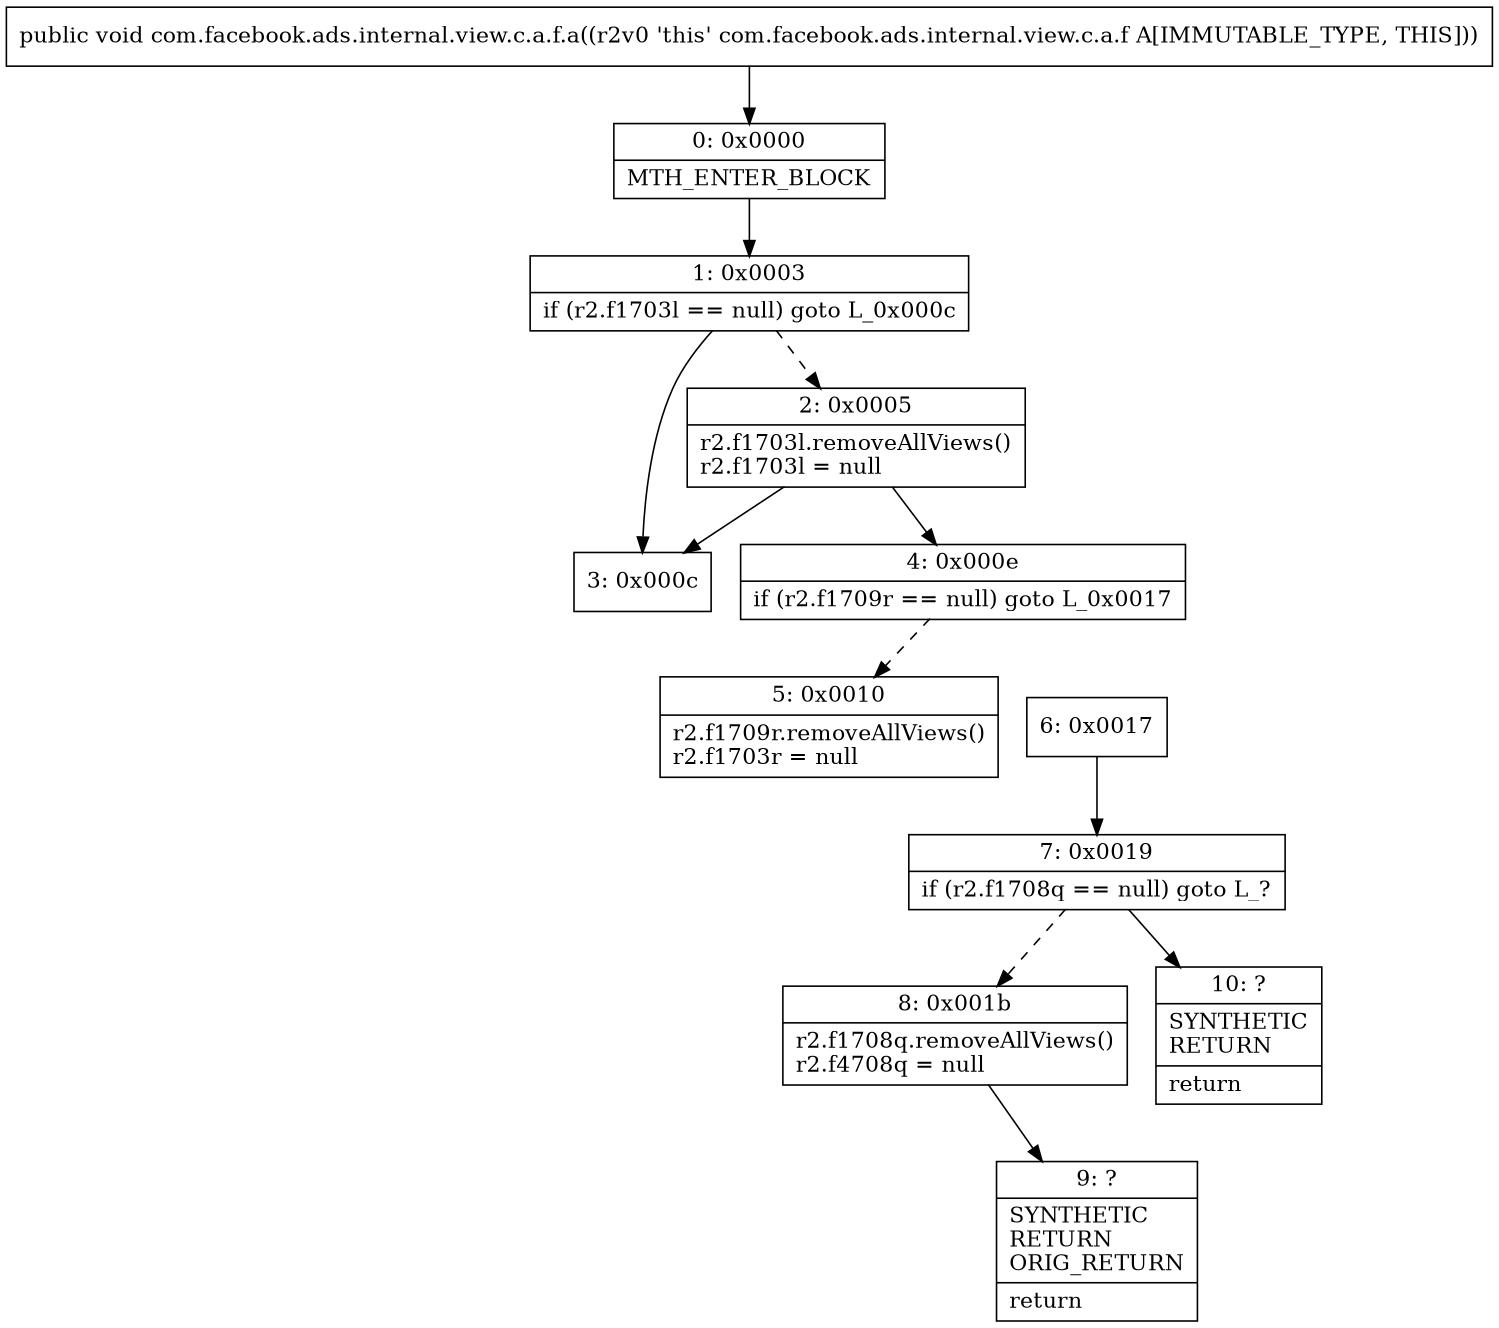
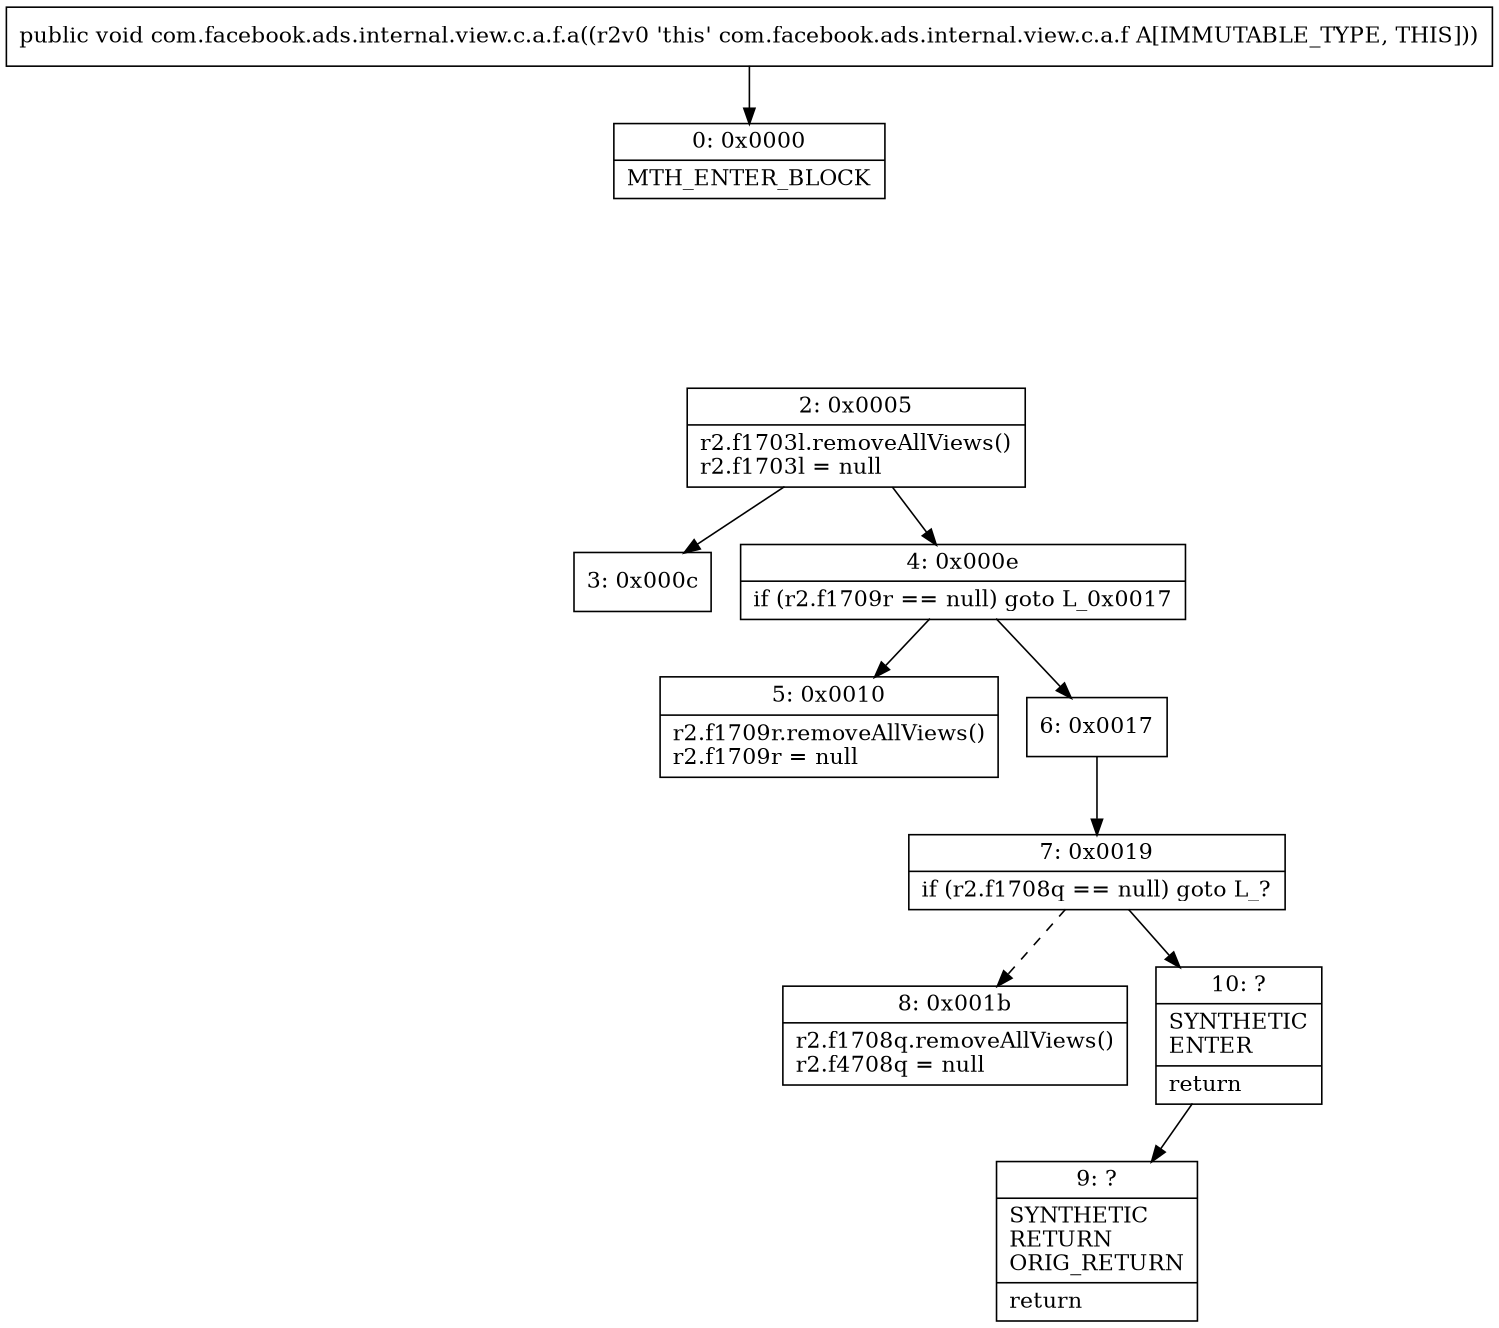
(749, 293) -> none
(908, 642) -> (908, 642)
none -> (1028, 653)
(766, 757) -> (766, 757)
(1221, 1046) -> (1211, 1046)
(1011, 1116) -> (1177, 1126)
